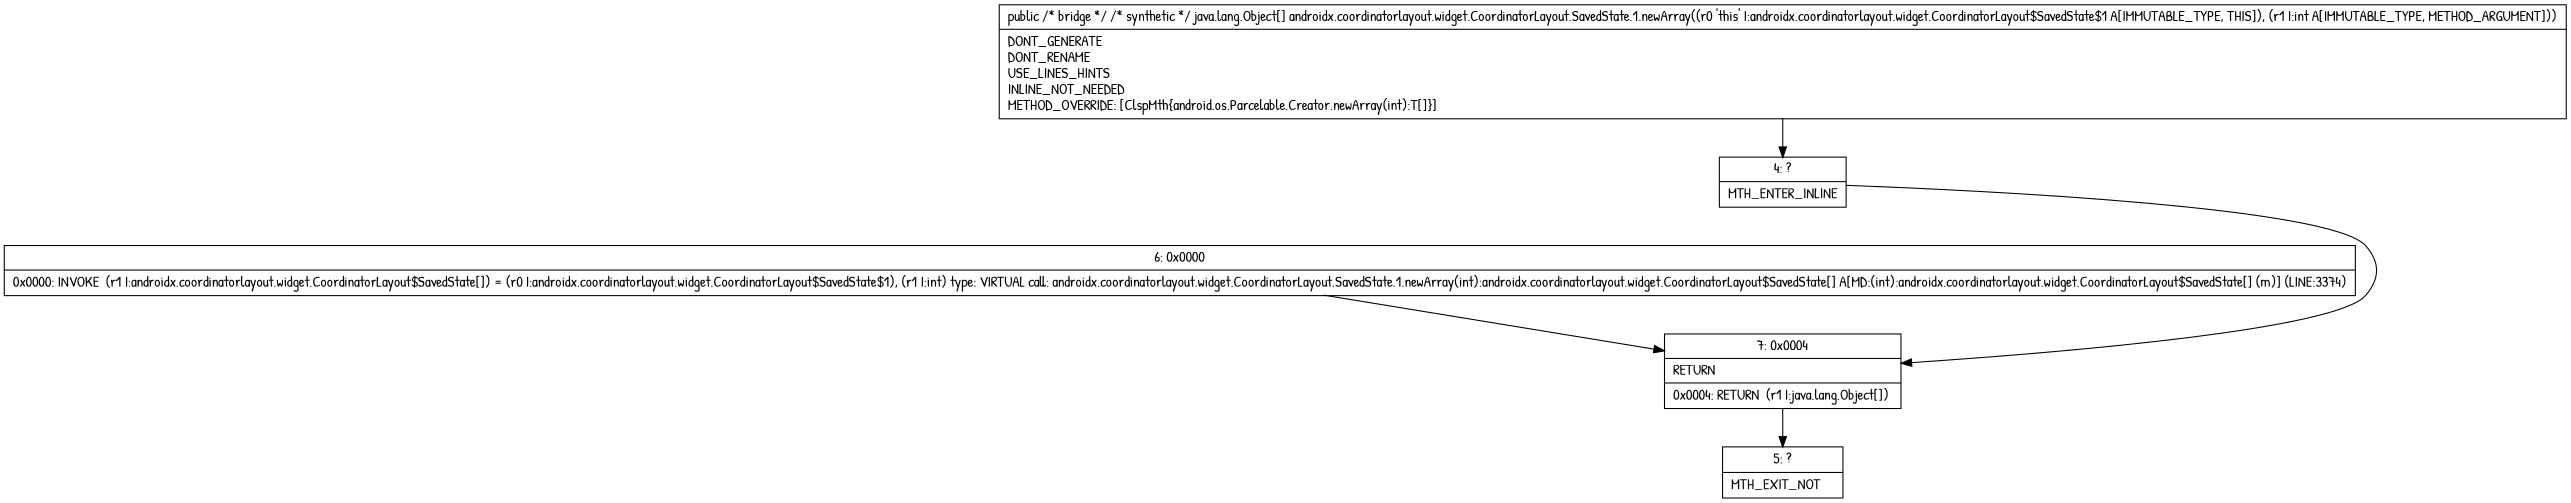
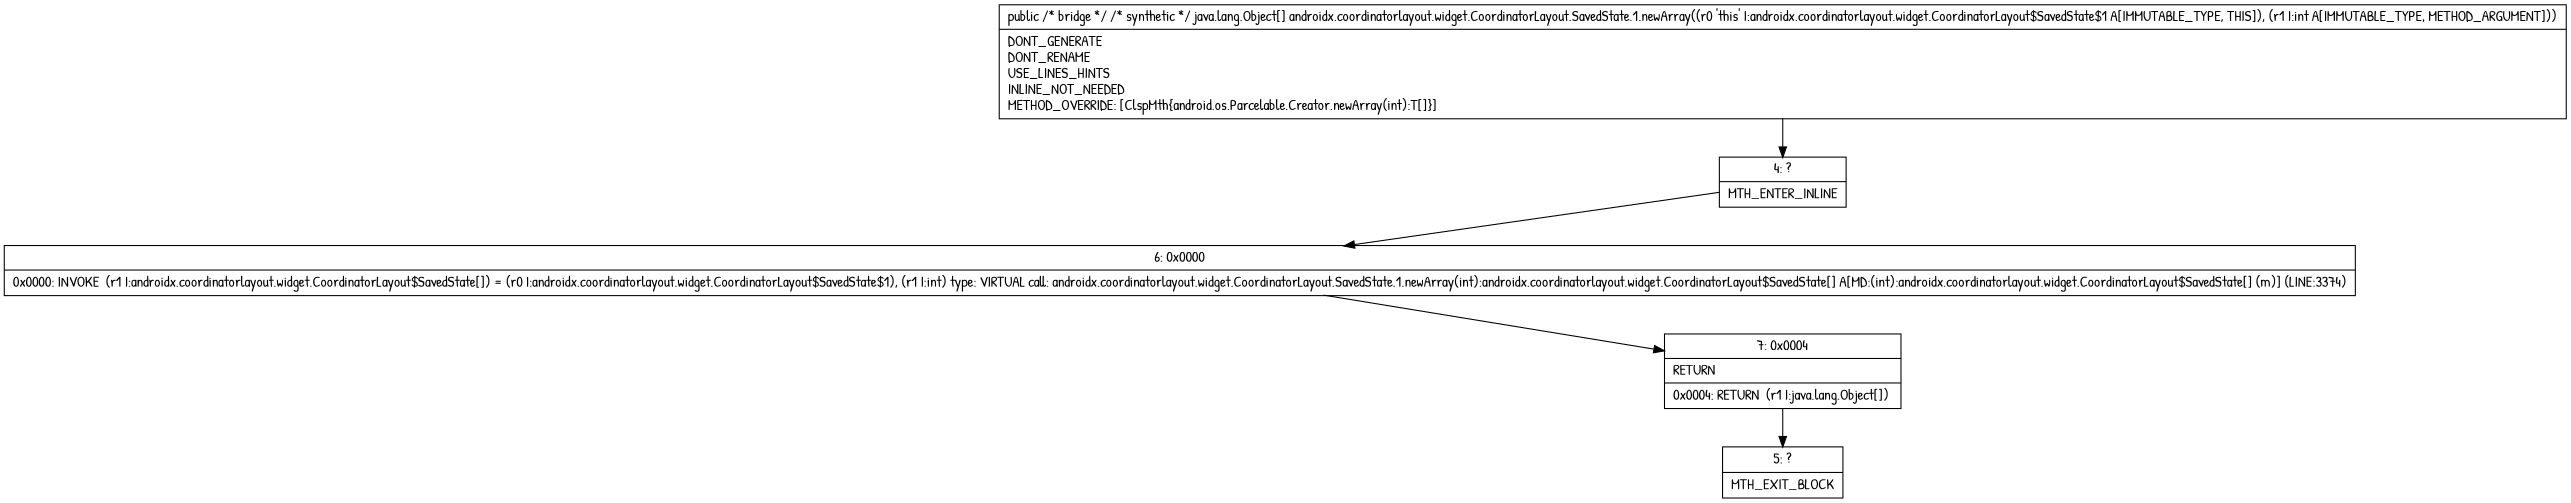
(2362, 244) -> (1537, 218)
(1776, 485) -> (1783, 485)
